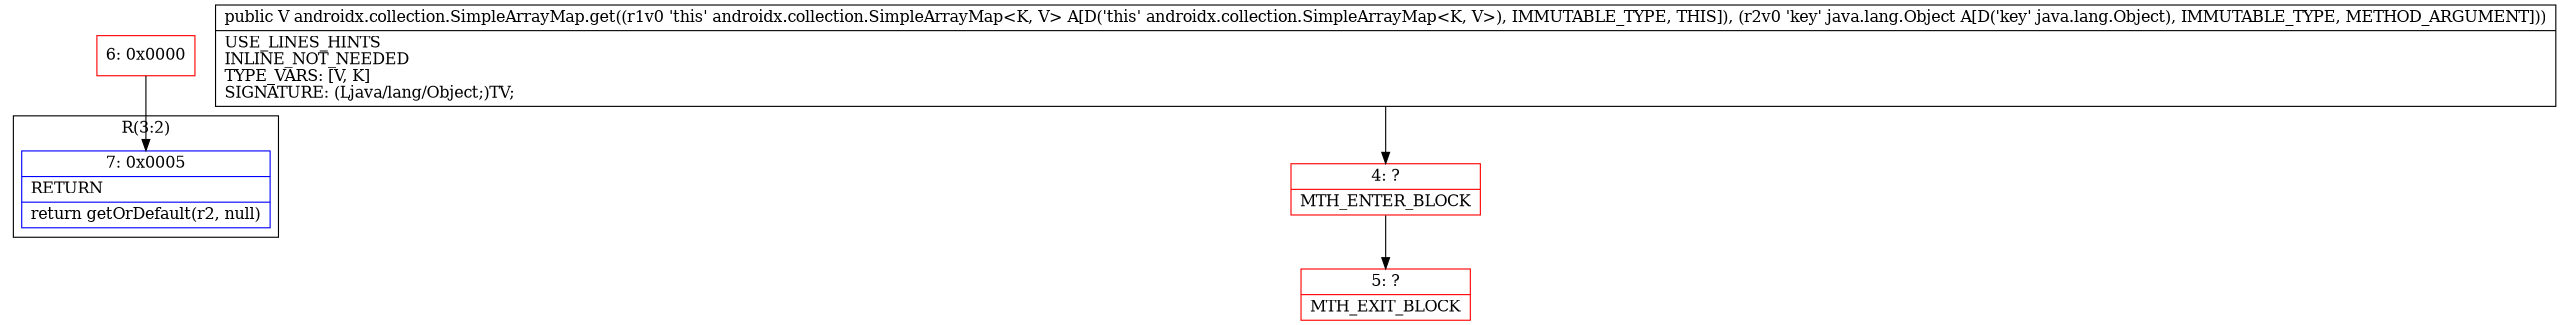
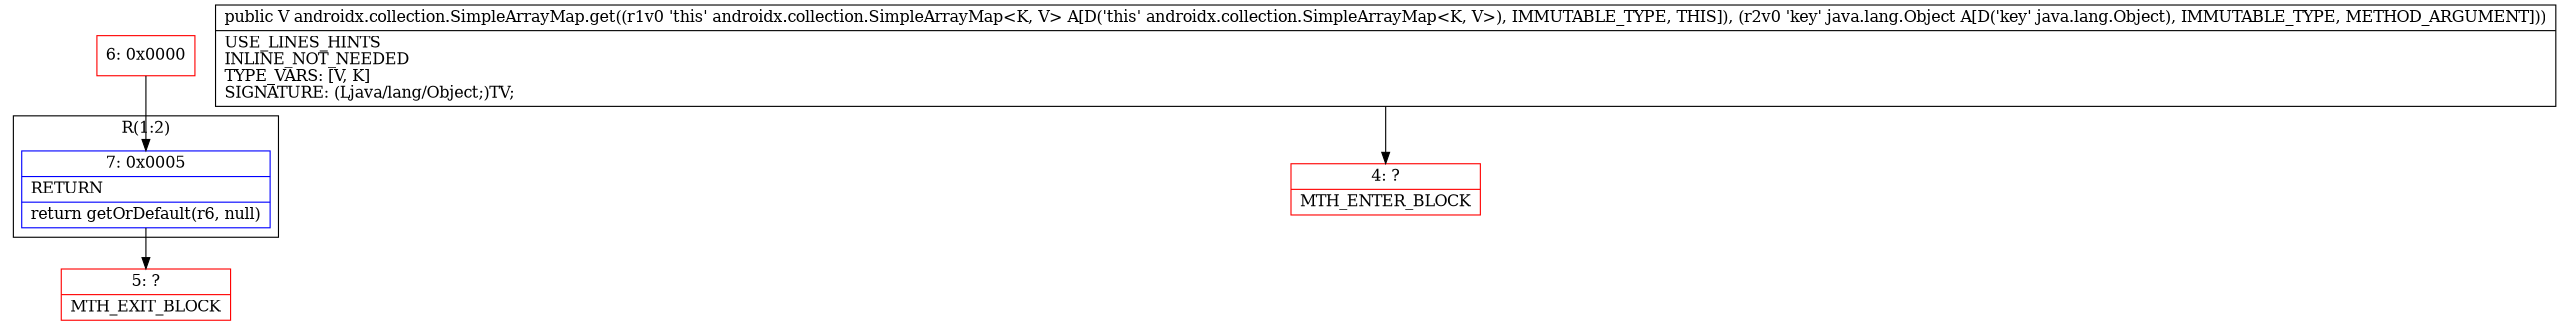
(146, 129) -> (146, 129)
(146, 214) -> (146, 214)
(1386, 237) -> (146, 244)
